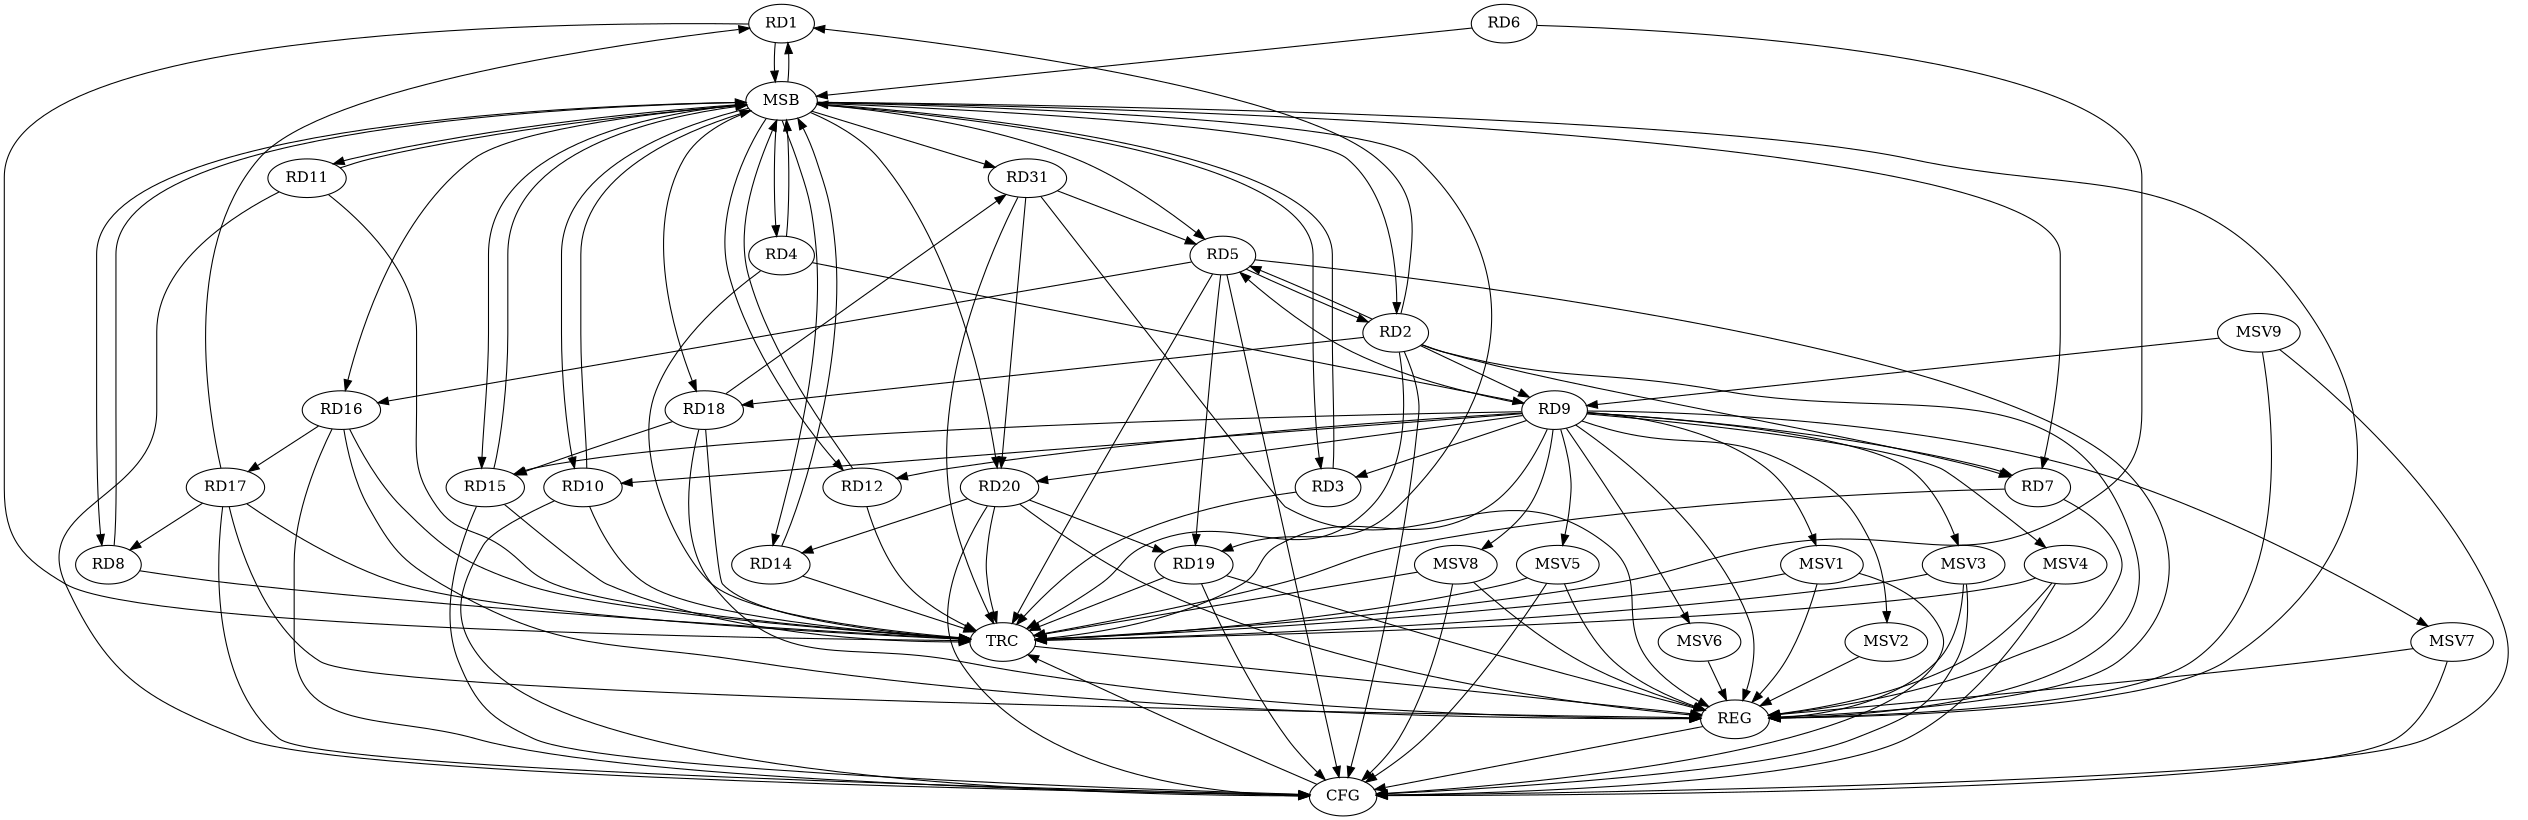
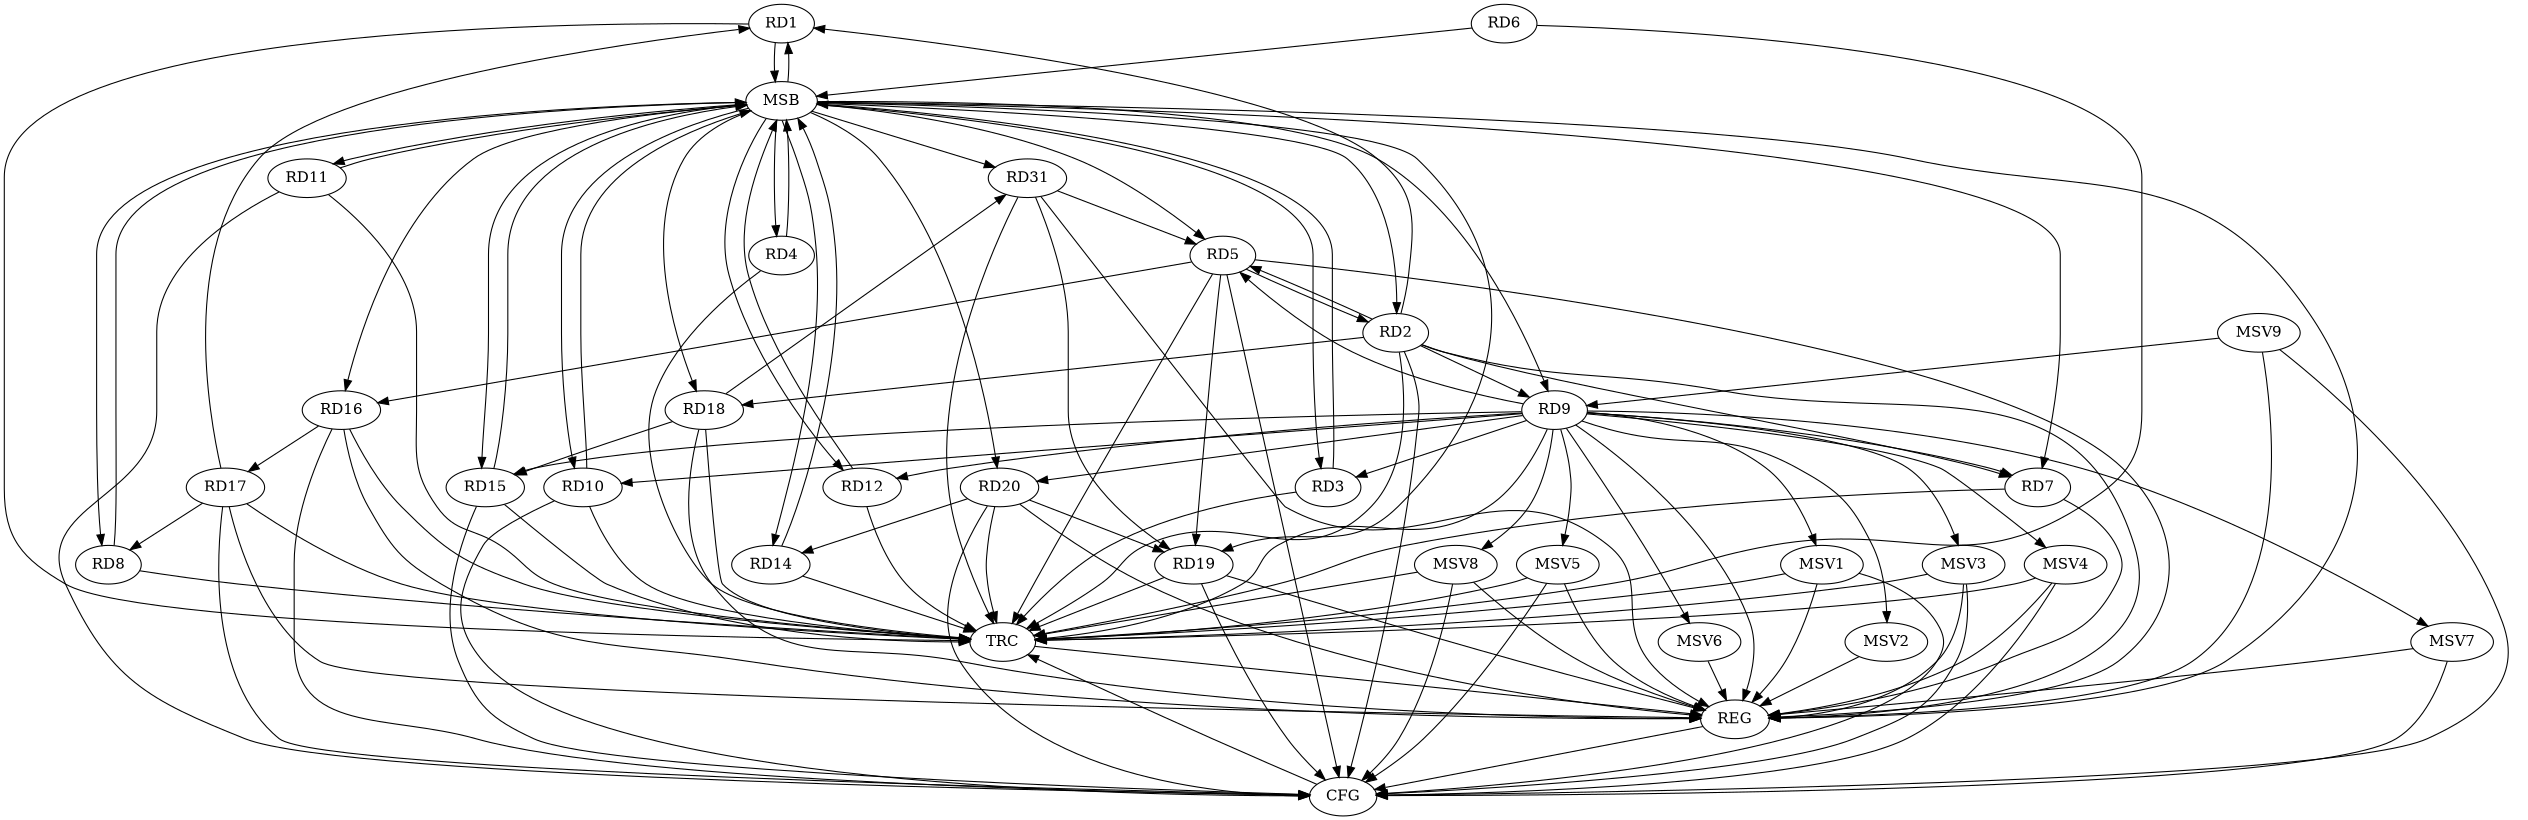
(1014, 327) -> (1068, 386)
(1163, 332) -> (1417, 188)
